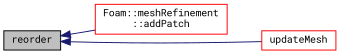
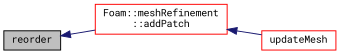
(166, 43) -> (249, 33)
